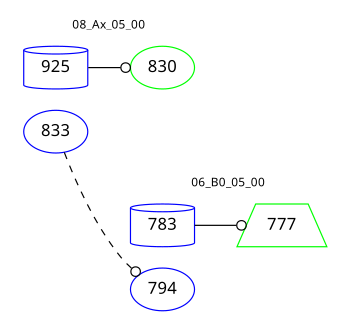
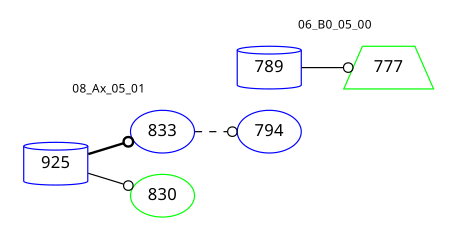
(109, 26) -> (109, 90)
none -> (106, 149)
(162, 225) -> (269, 68)
